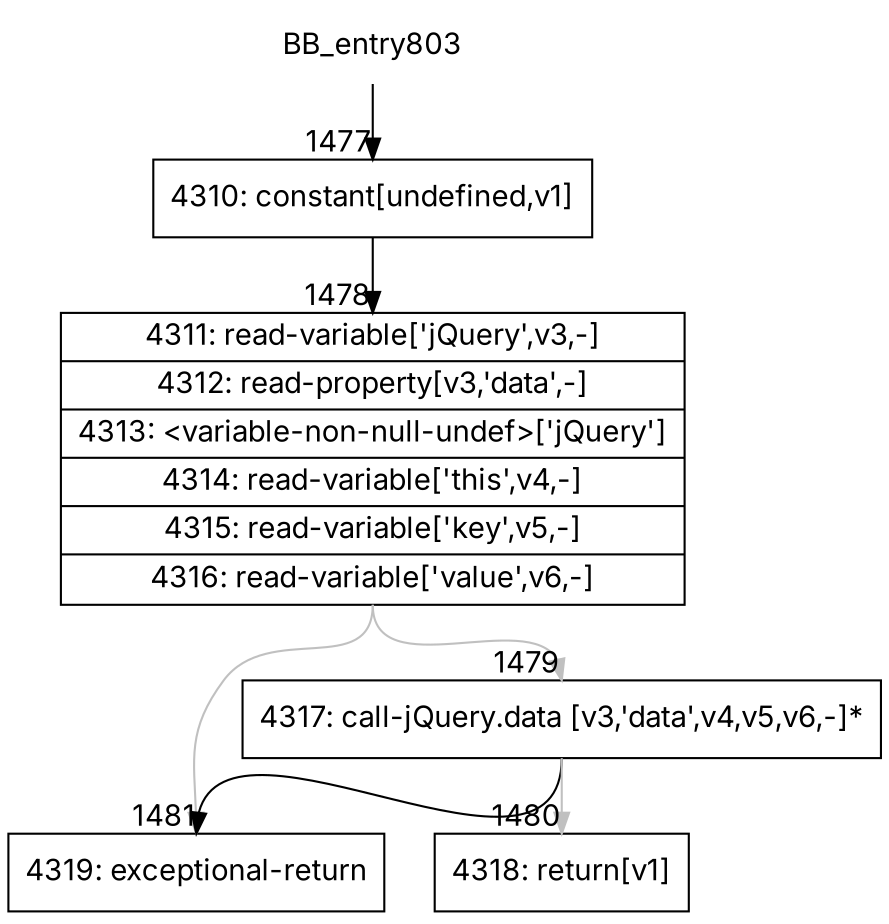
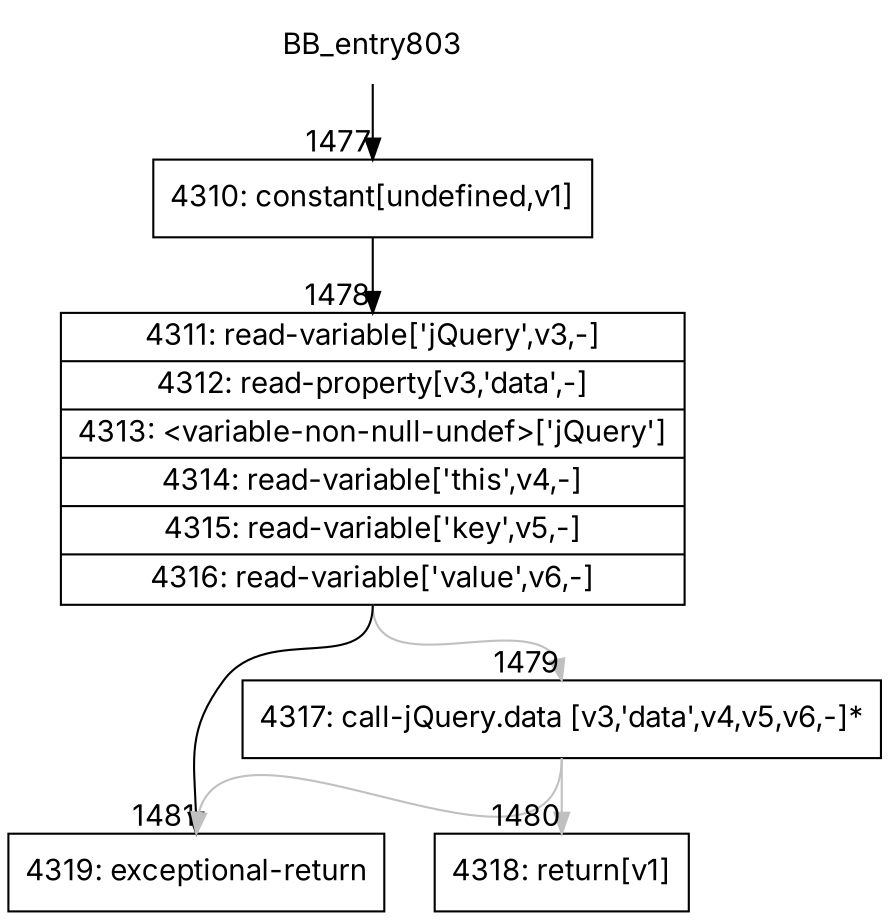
(240, 666) -> (240, 666)
(389, 798) -> (389, 798)
